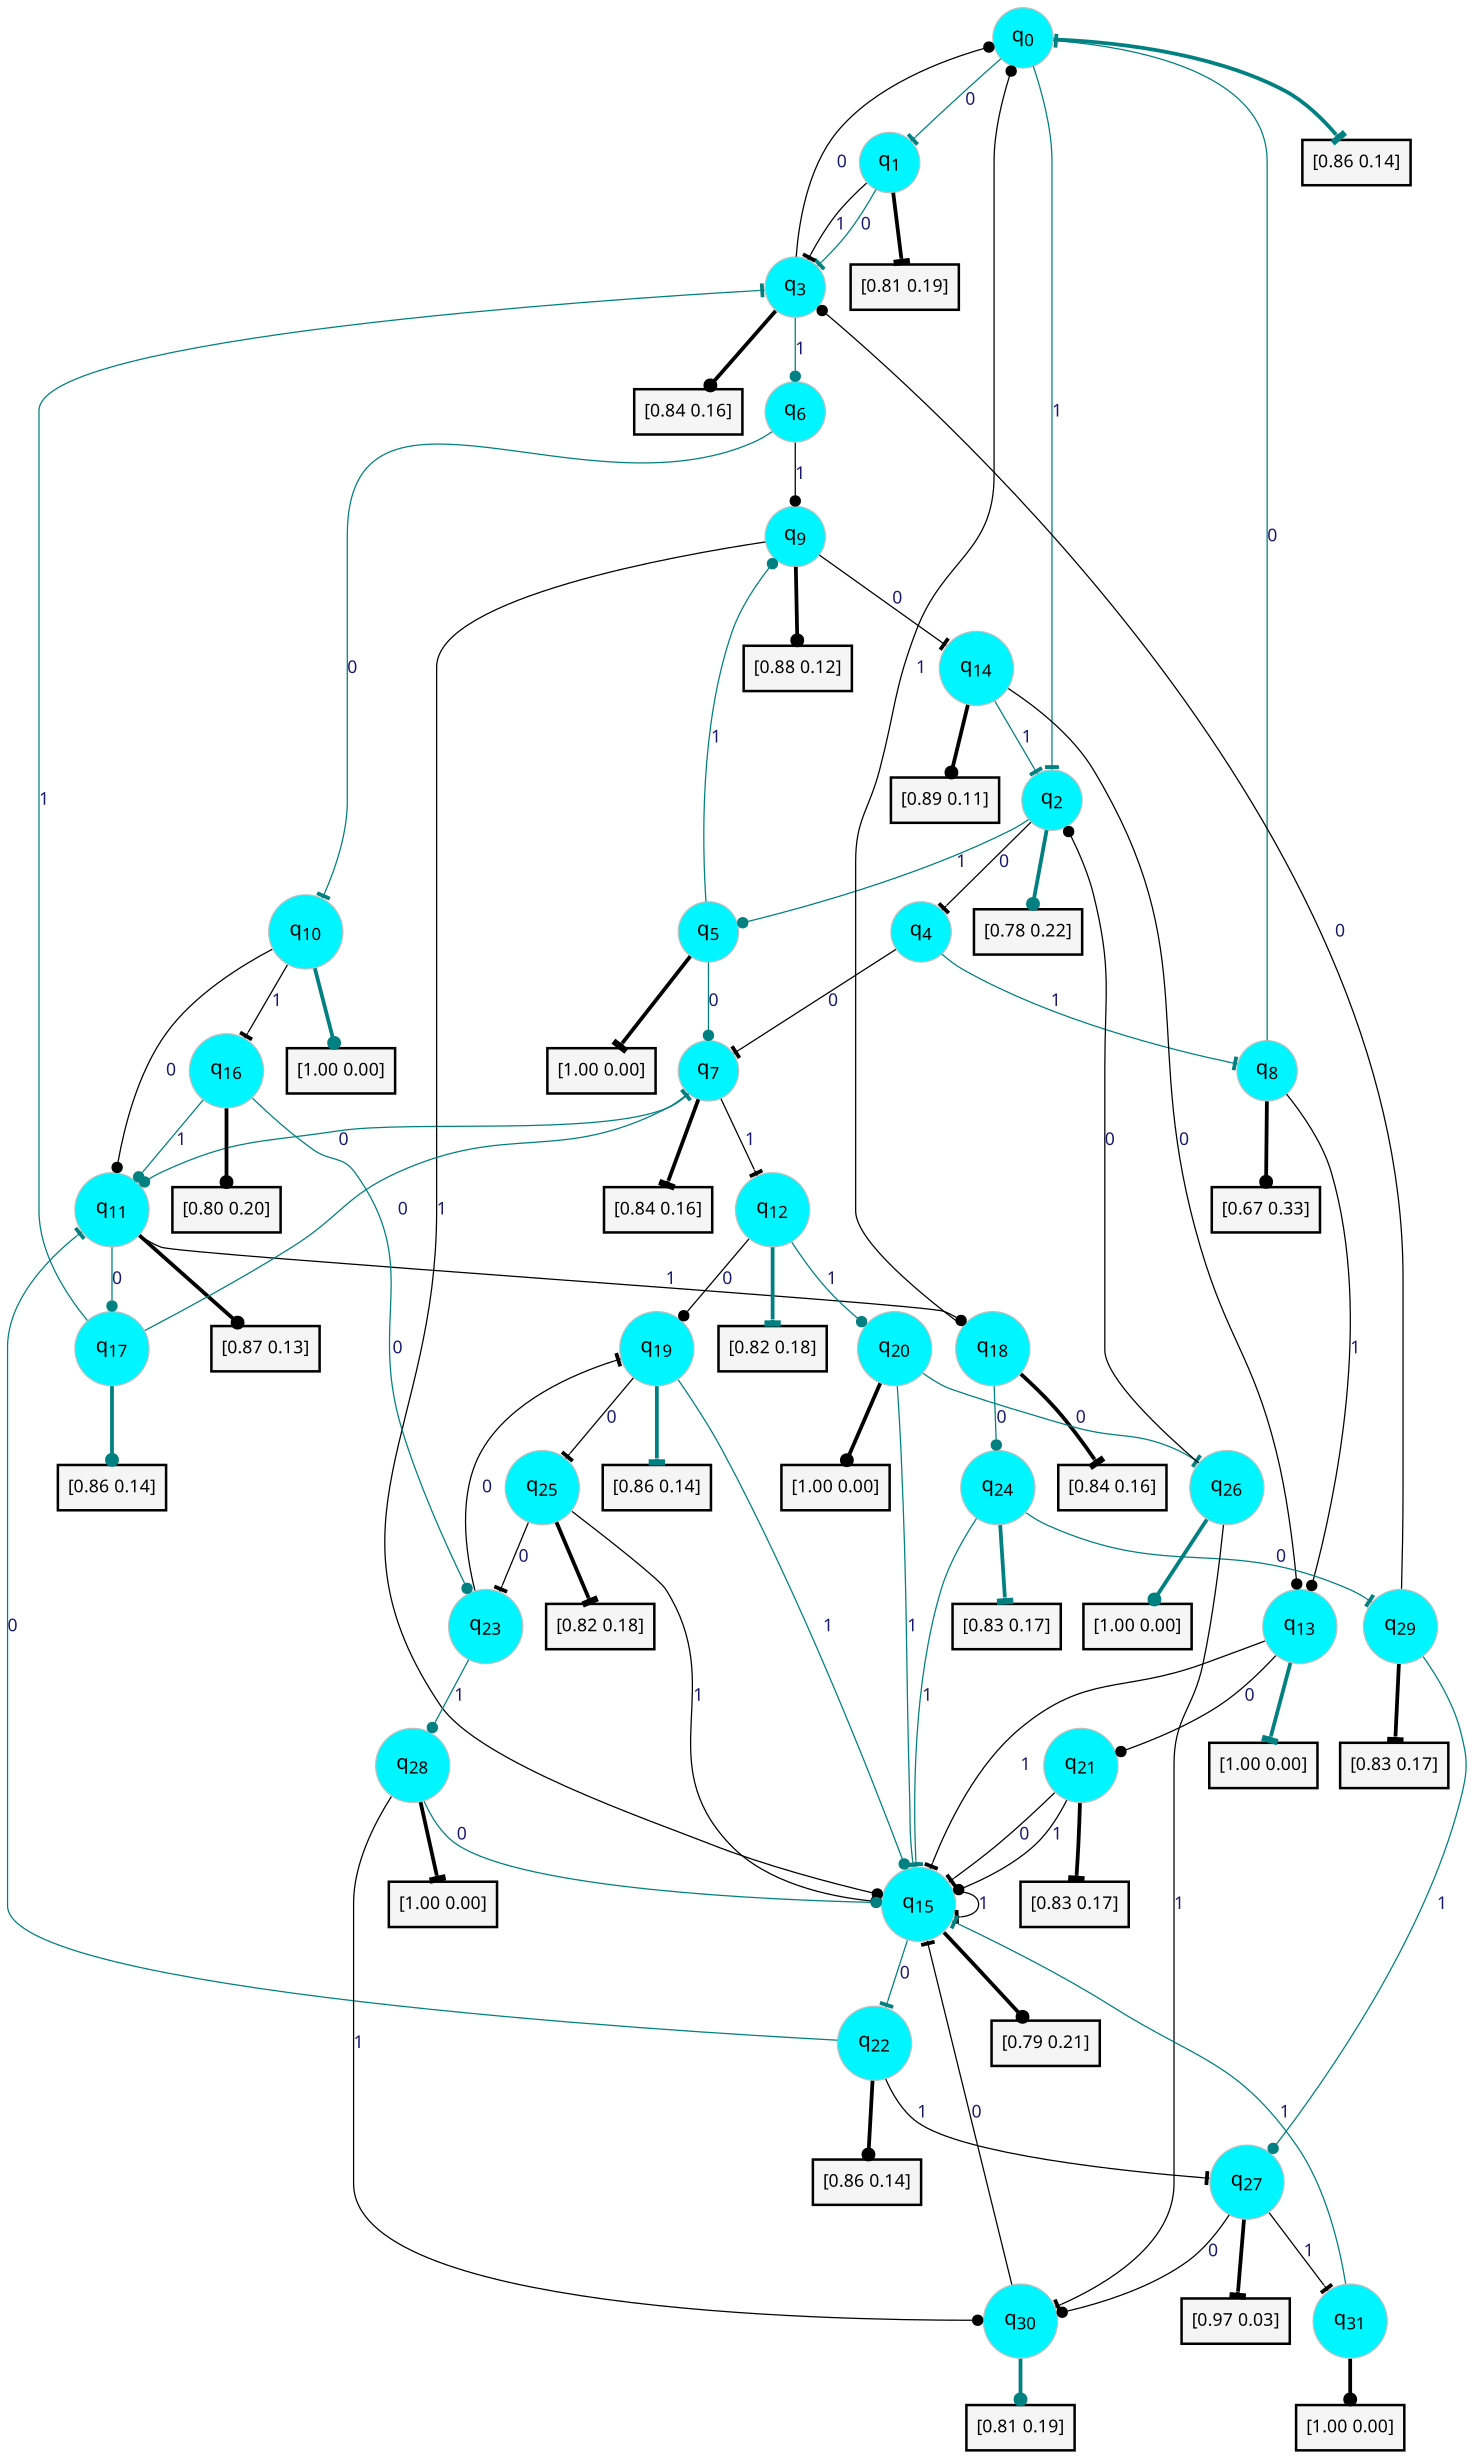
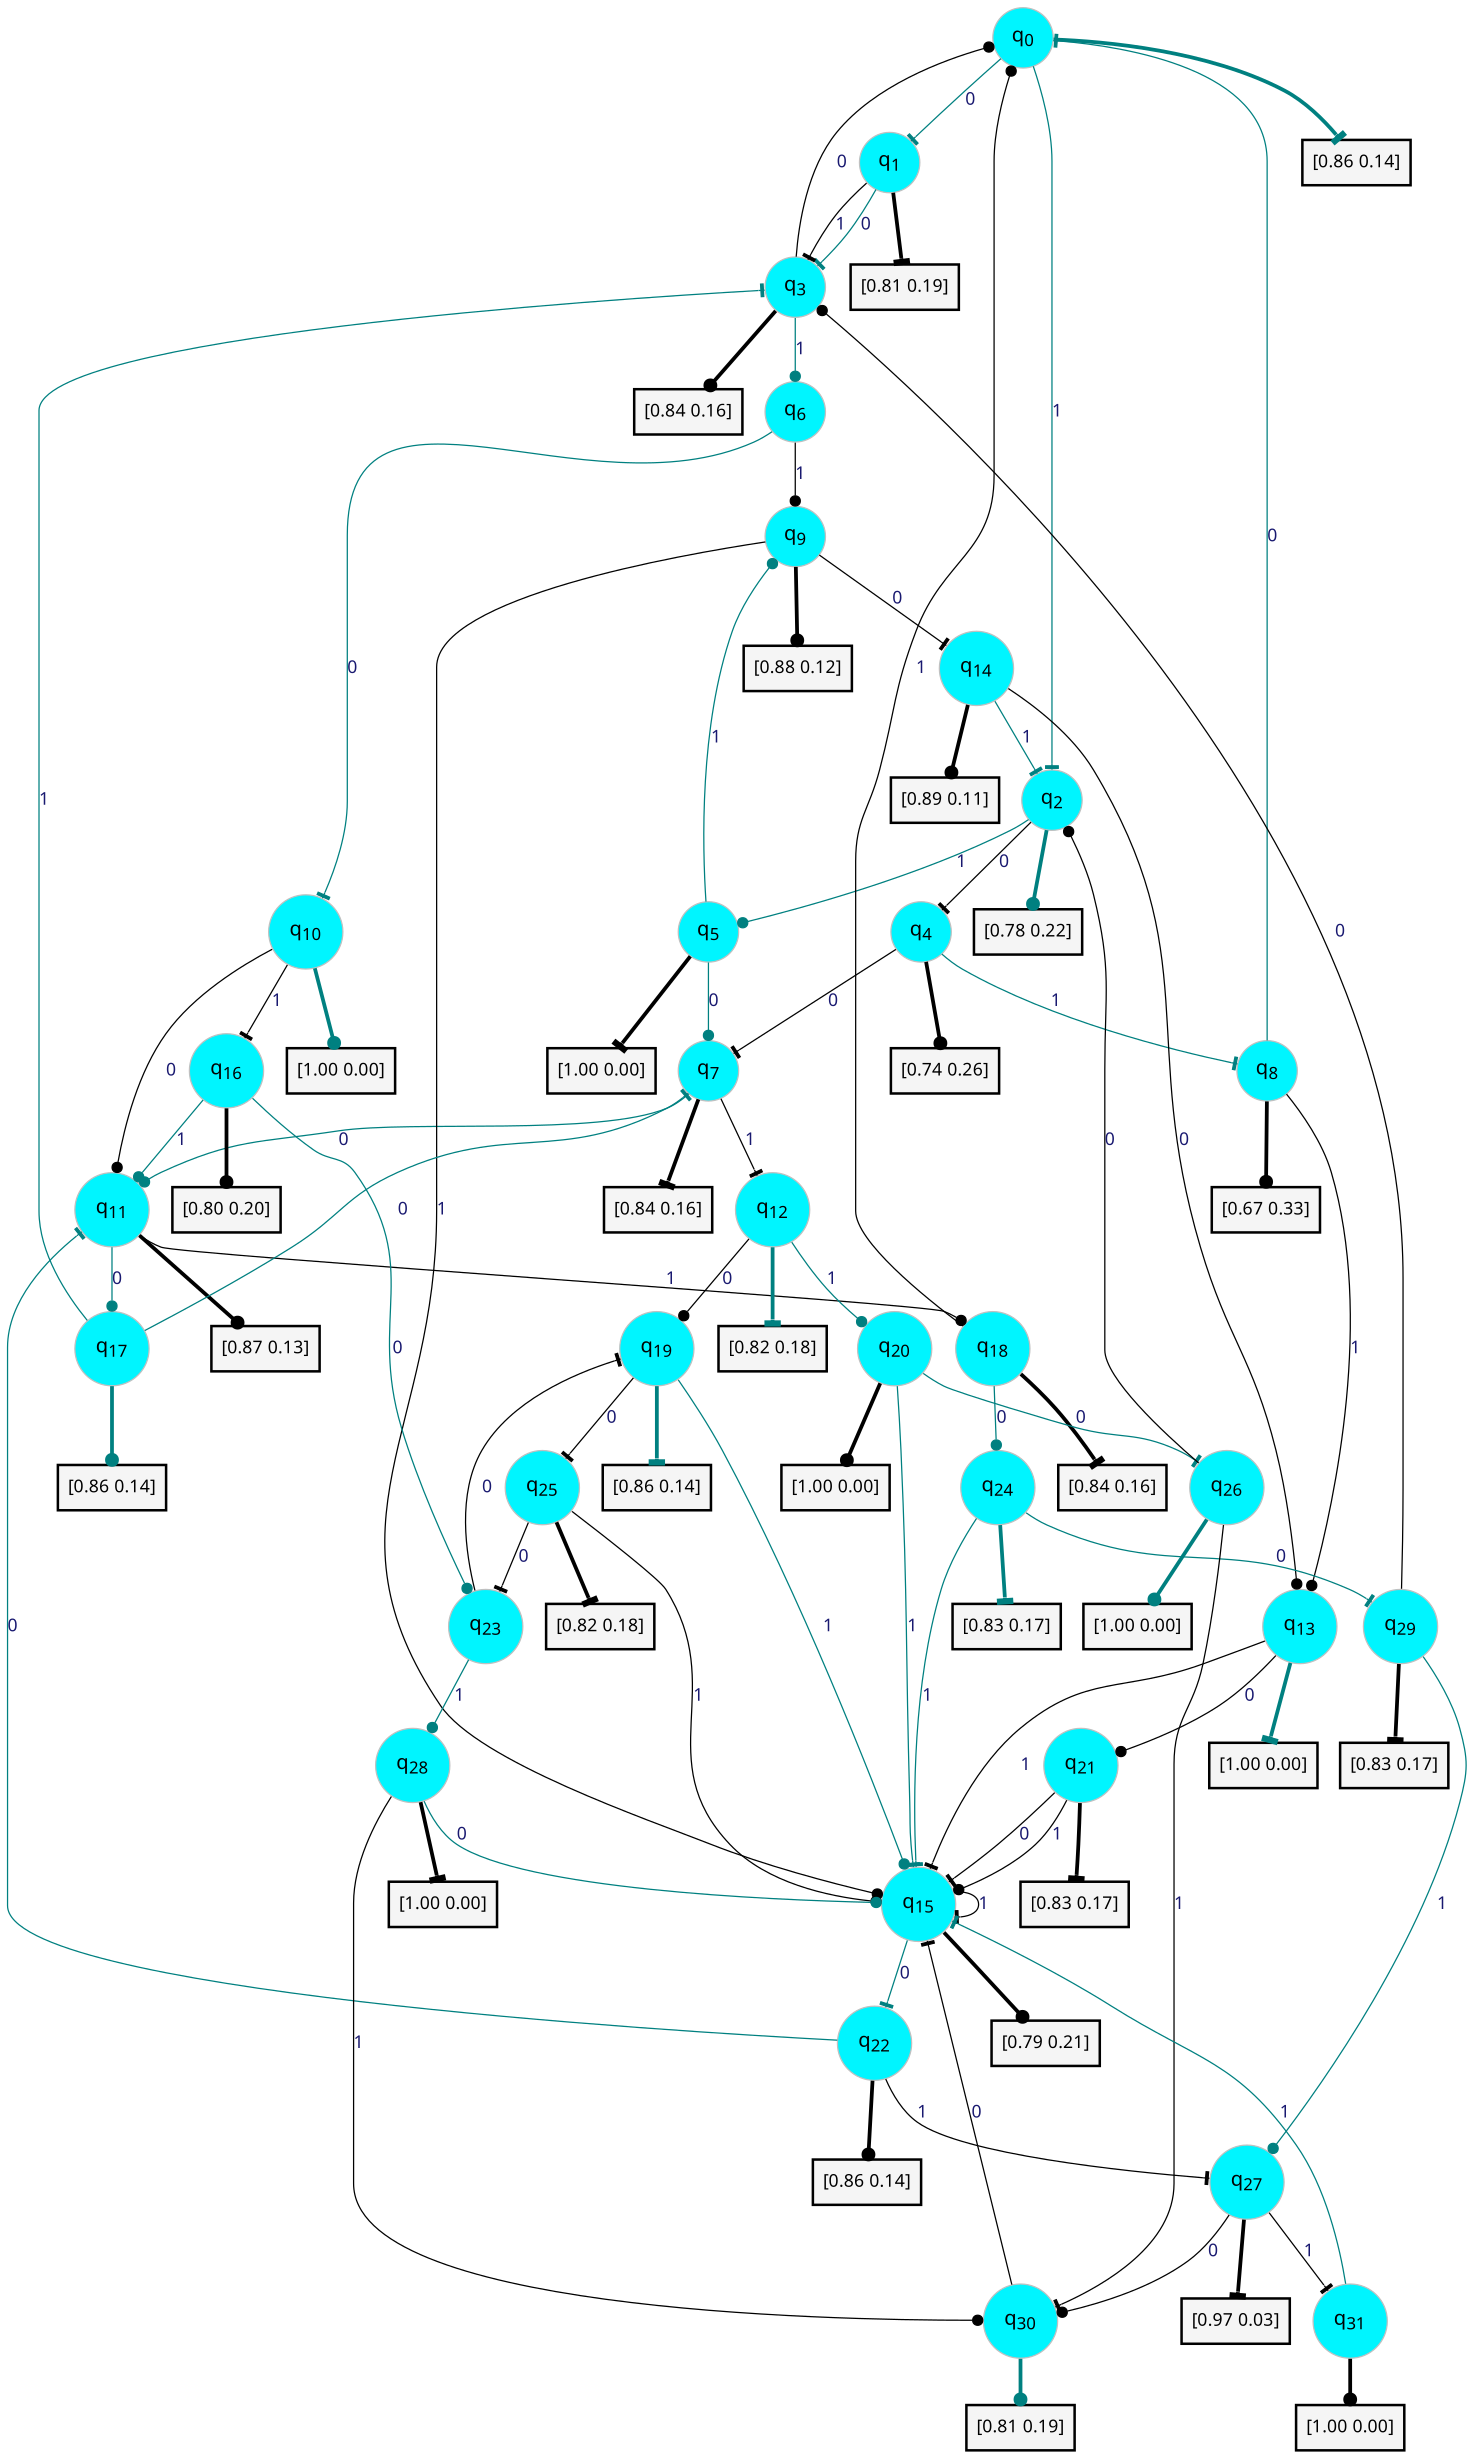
none -> (945, 1071)
